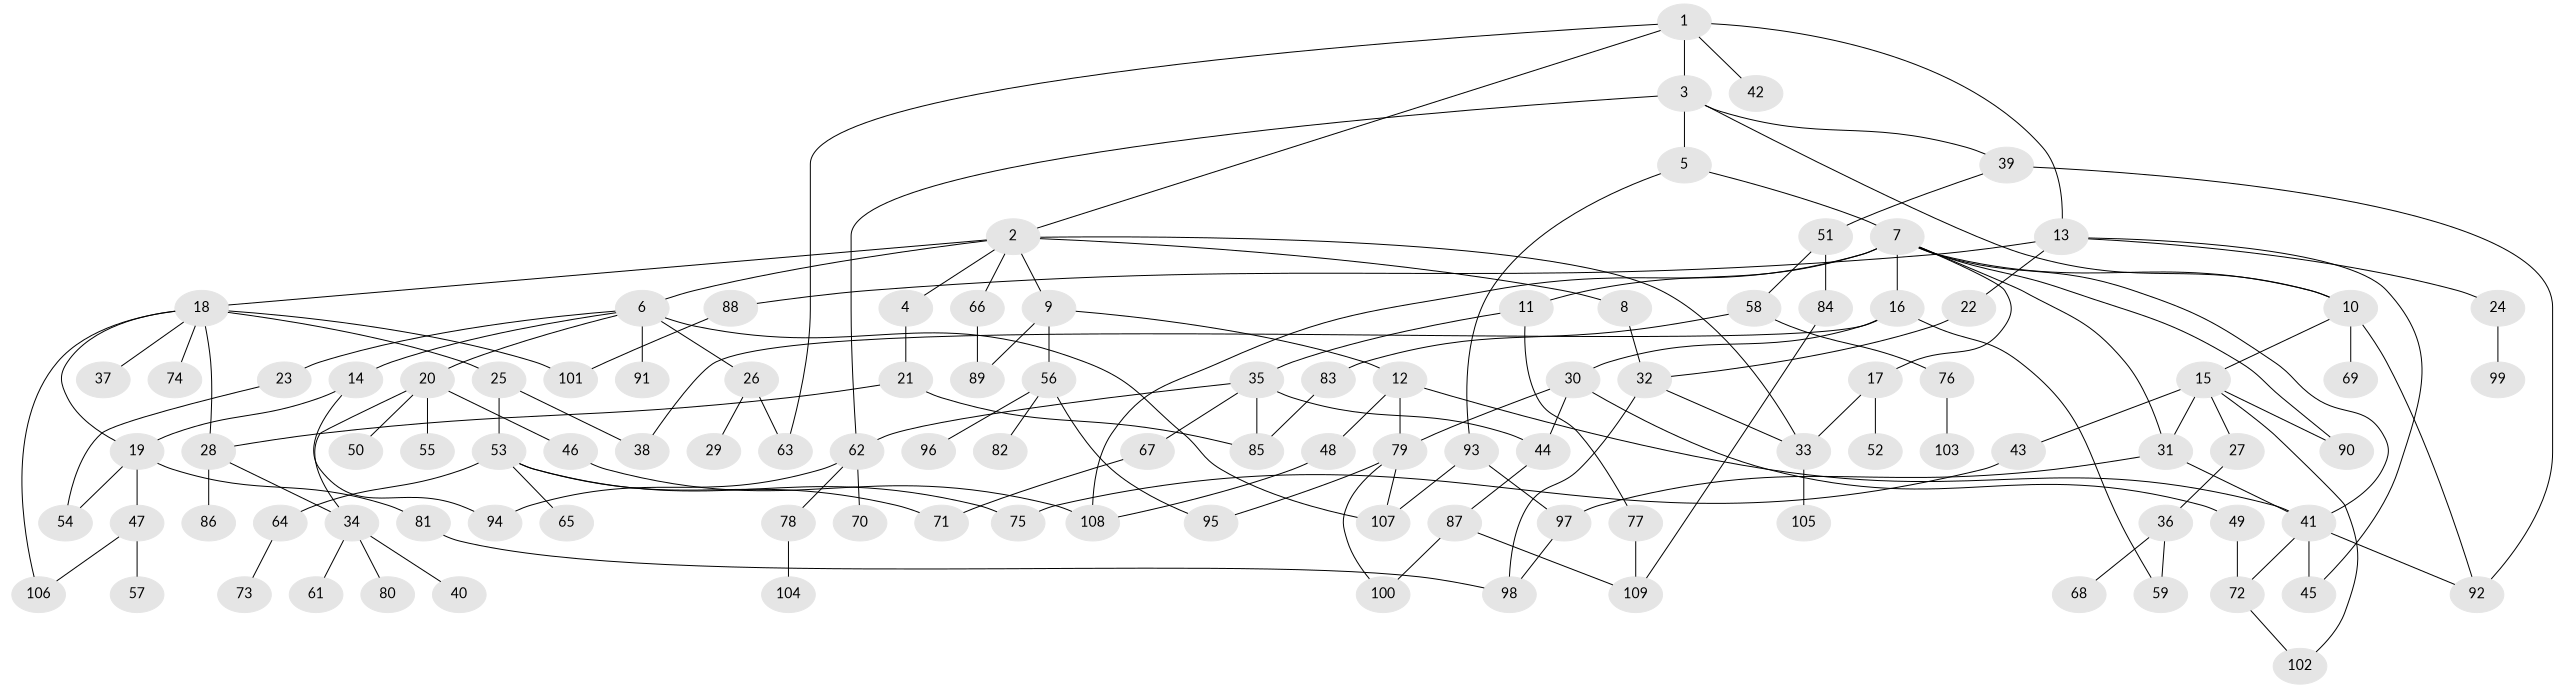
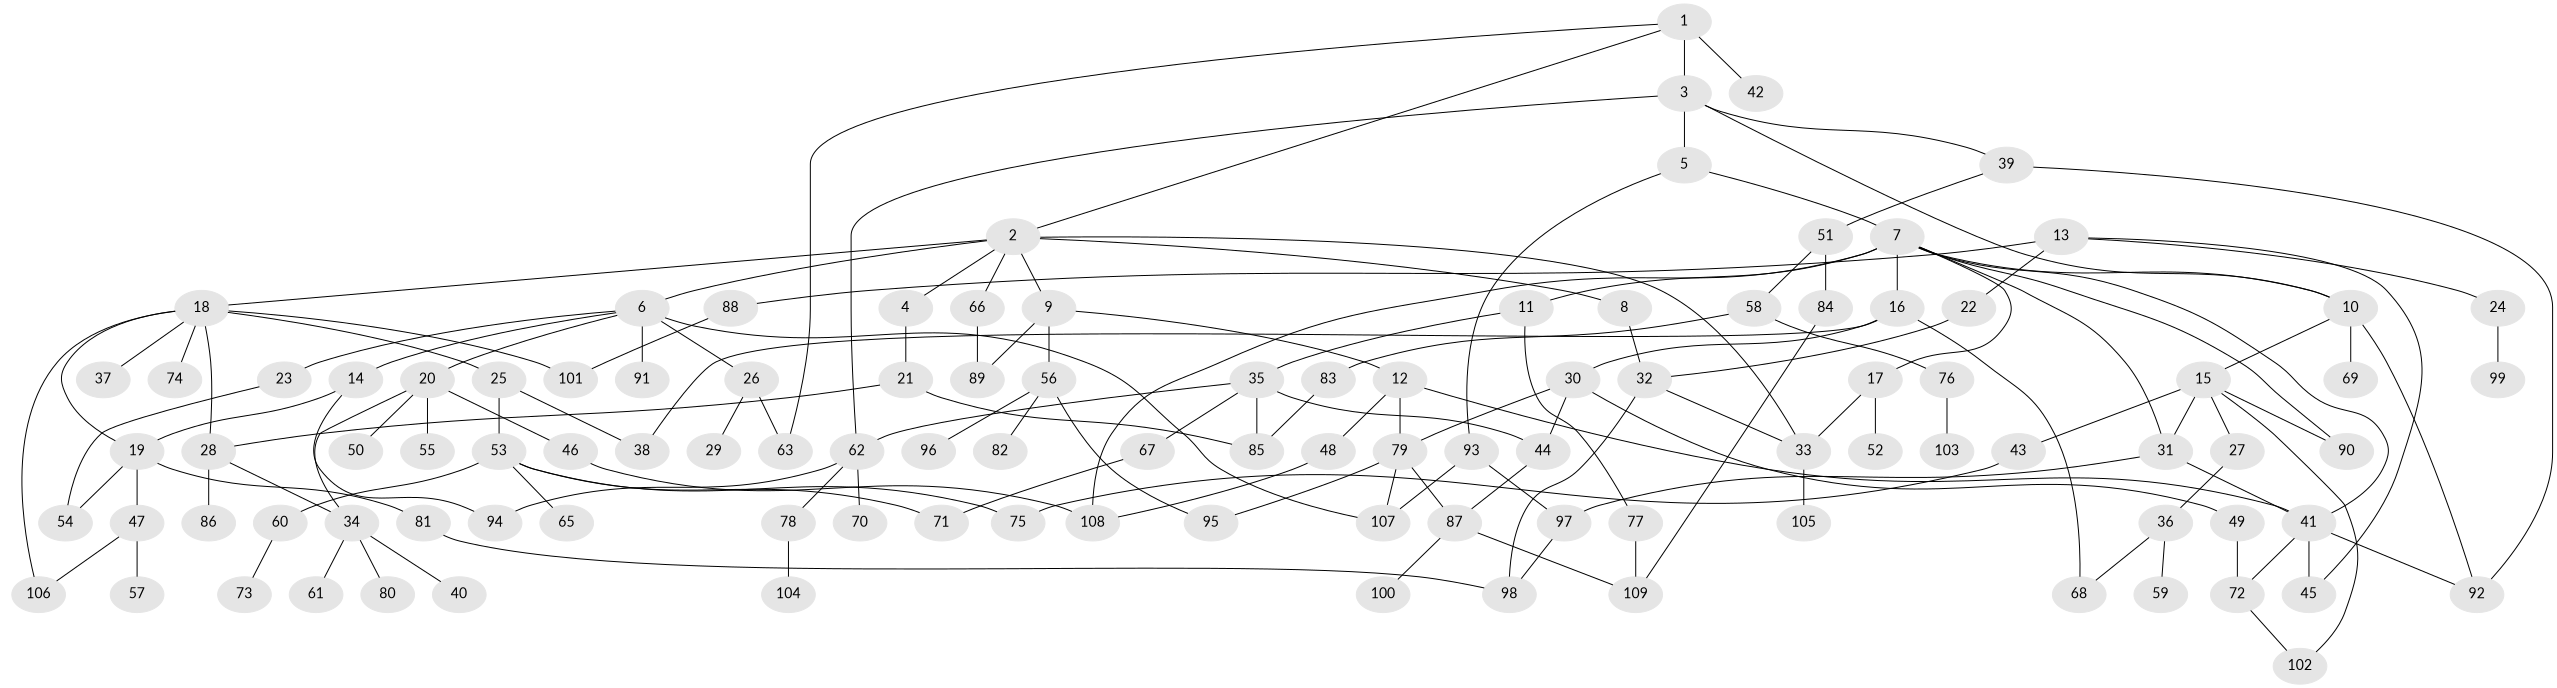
(1924, 68) -> none
(2070, 414) -> (2046, 419)
(1343, 522) -> (1431, 492)
(280, 523) -> (280, 523)
